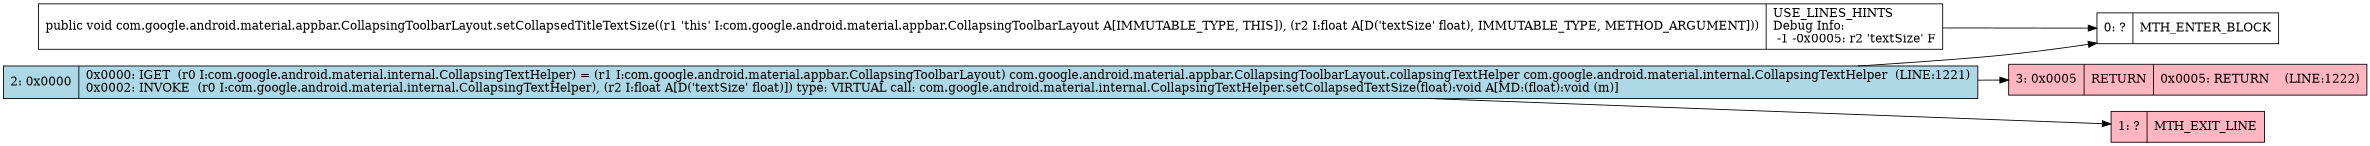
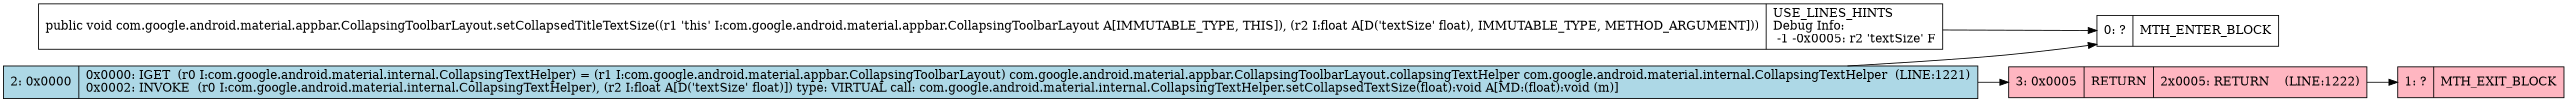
(2260, 79) -> (2260, 82)
(1765, 111) -> (2378, 82)
(2206, 126) -> (2499, 82)
